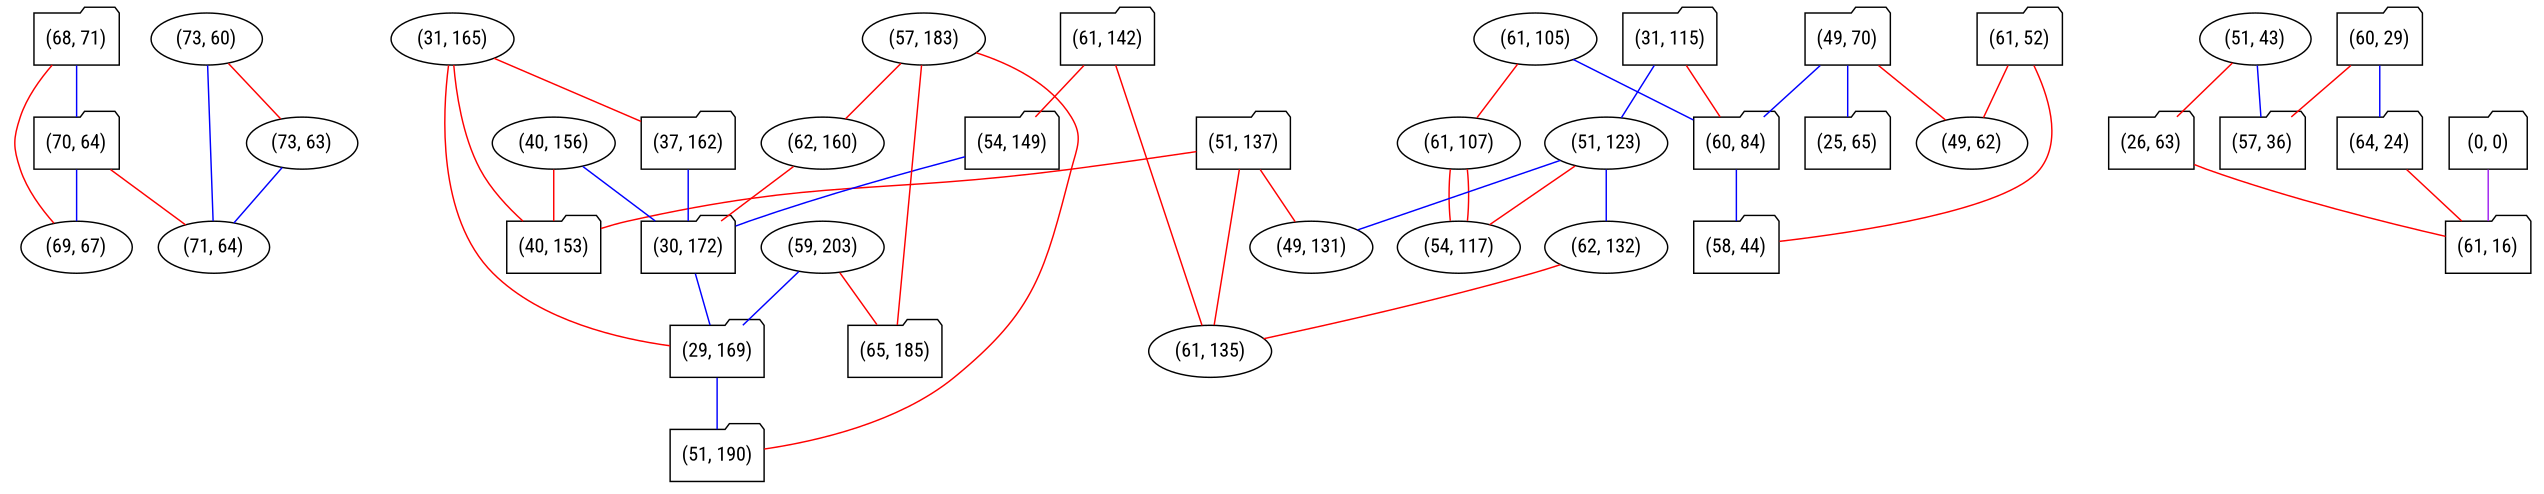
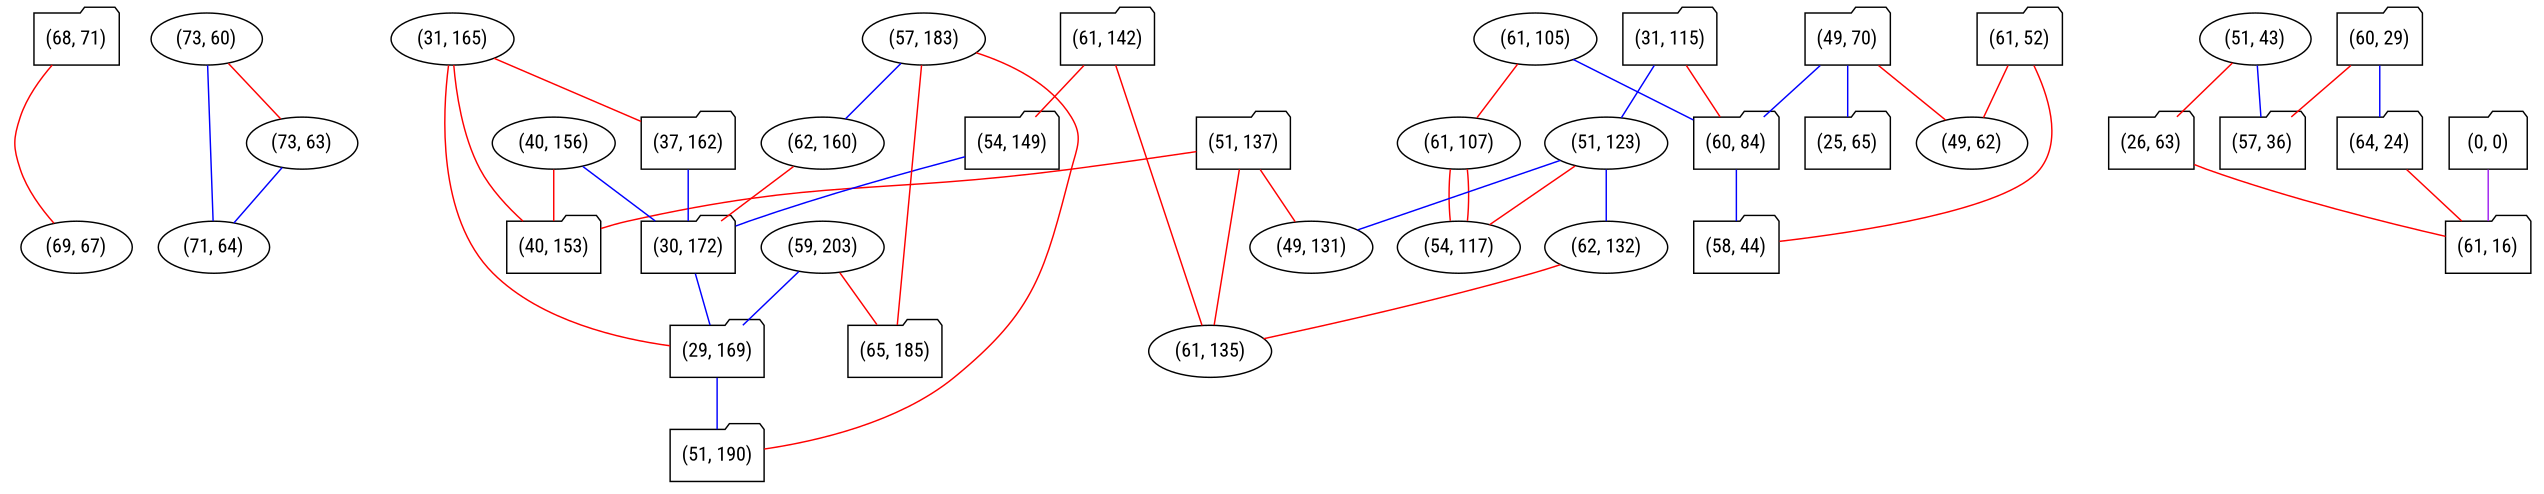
(873, 91) -> (873, 91)
(77, 143) -> none
